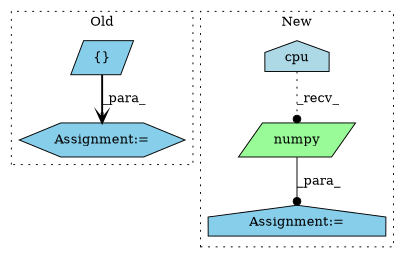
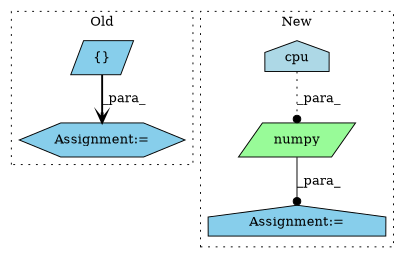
(318, 99) -> (319, 99)
